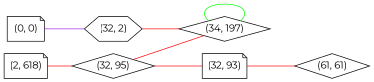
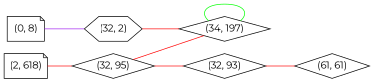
(26, 29) -> (26, 29)
(225, 66) -> (225, 66)
